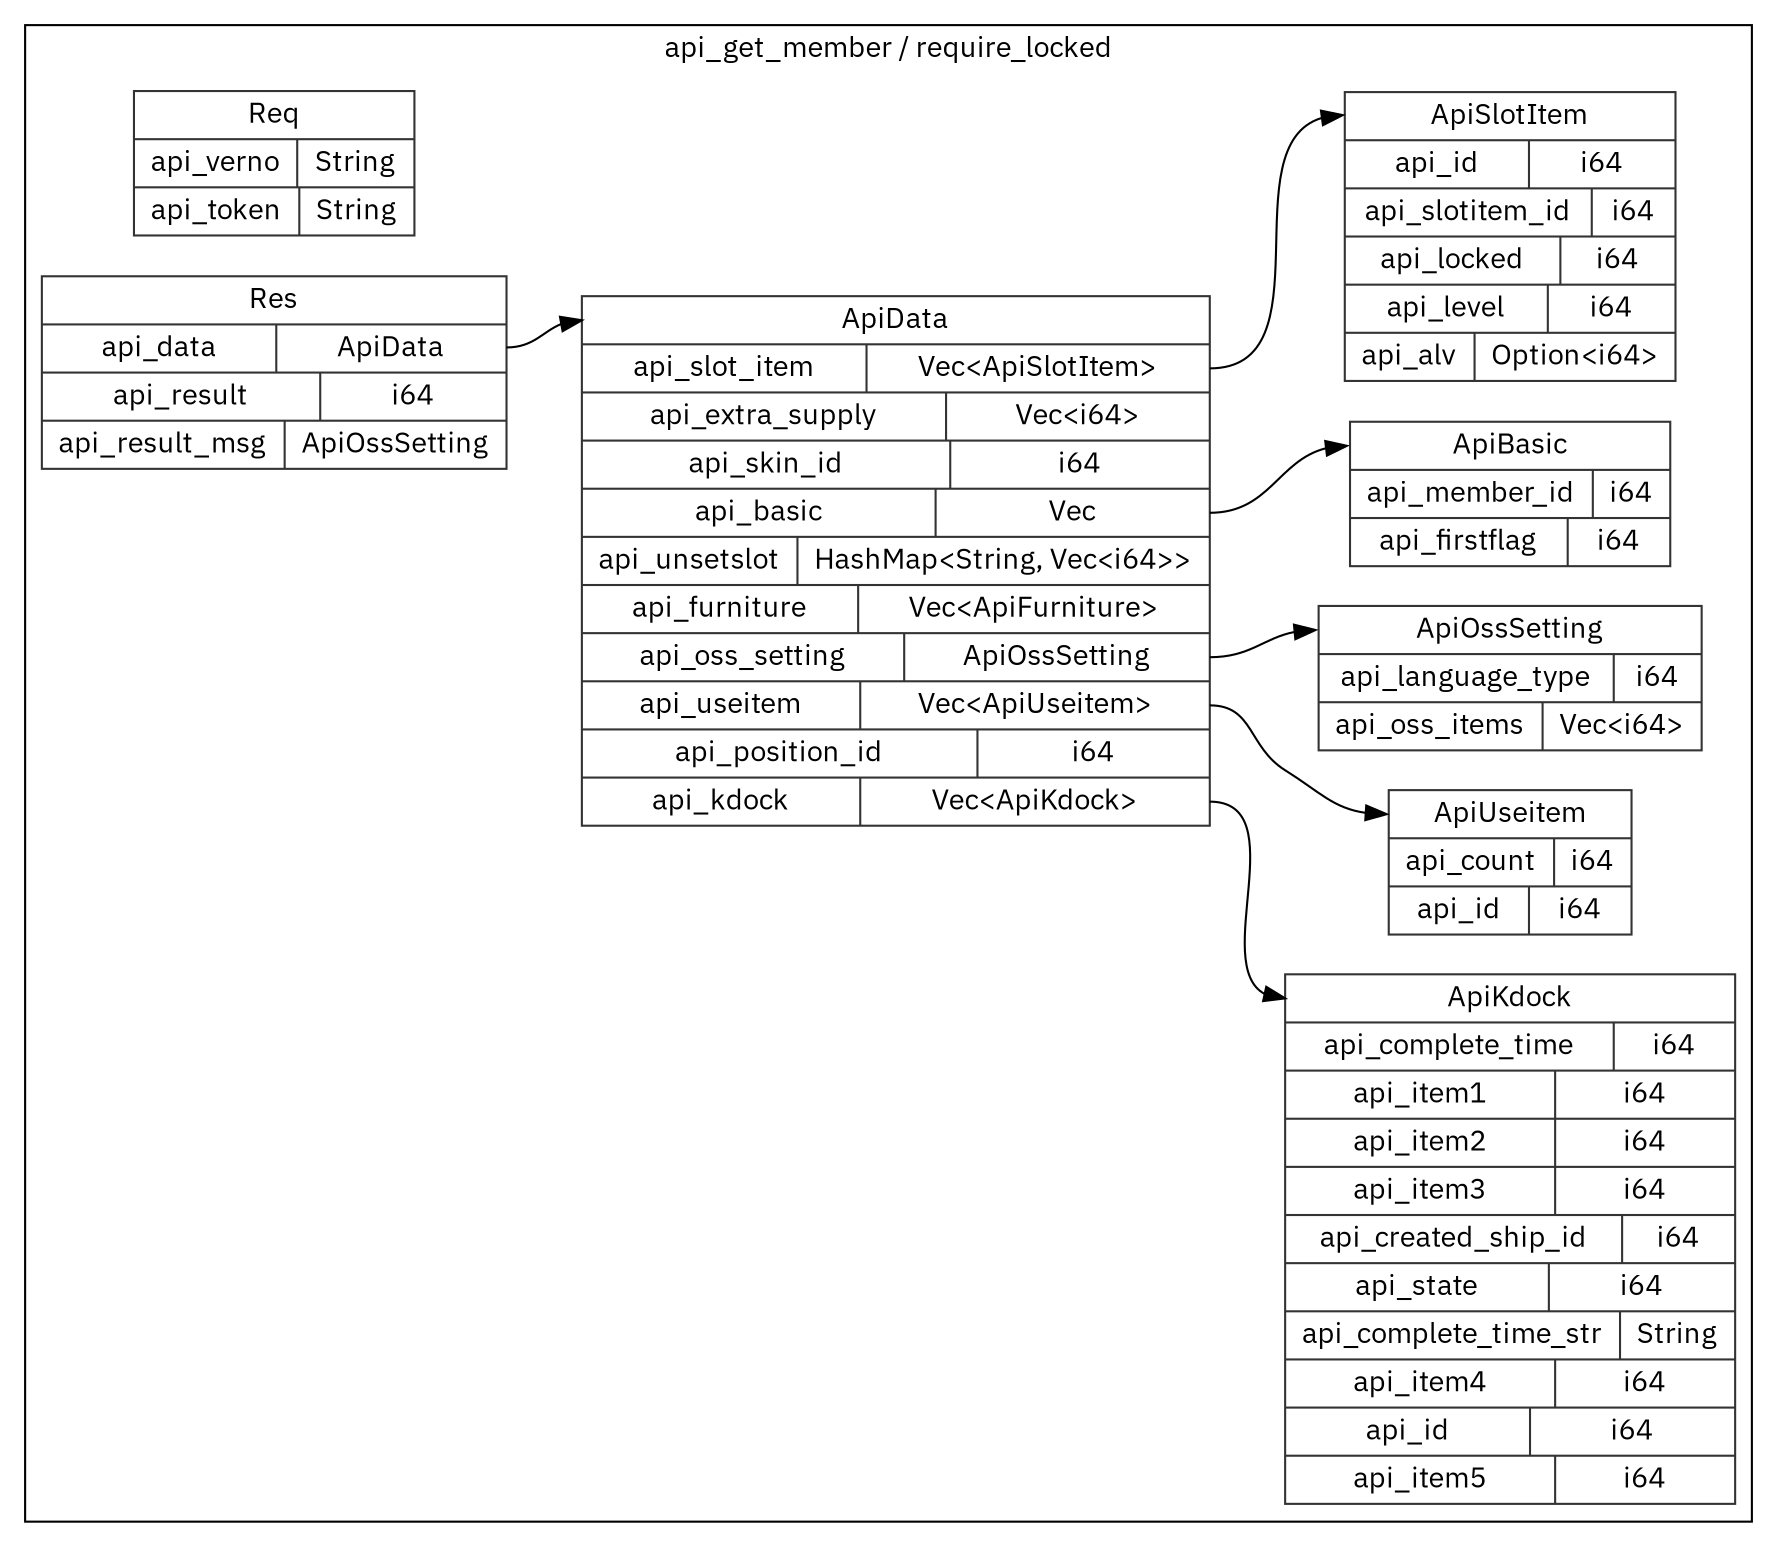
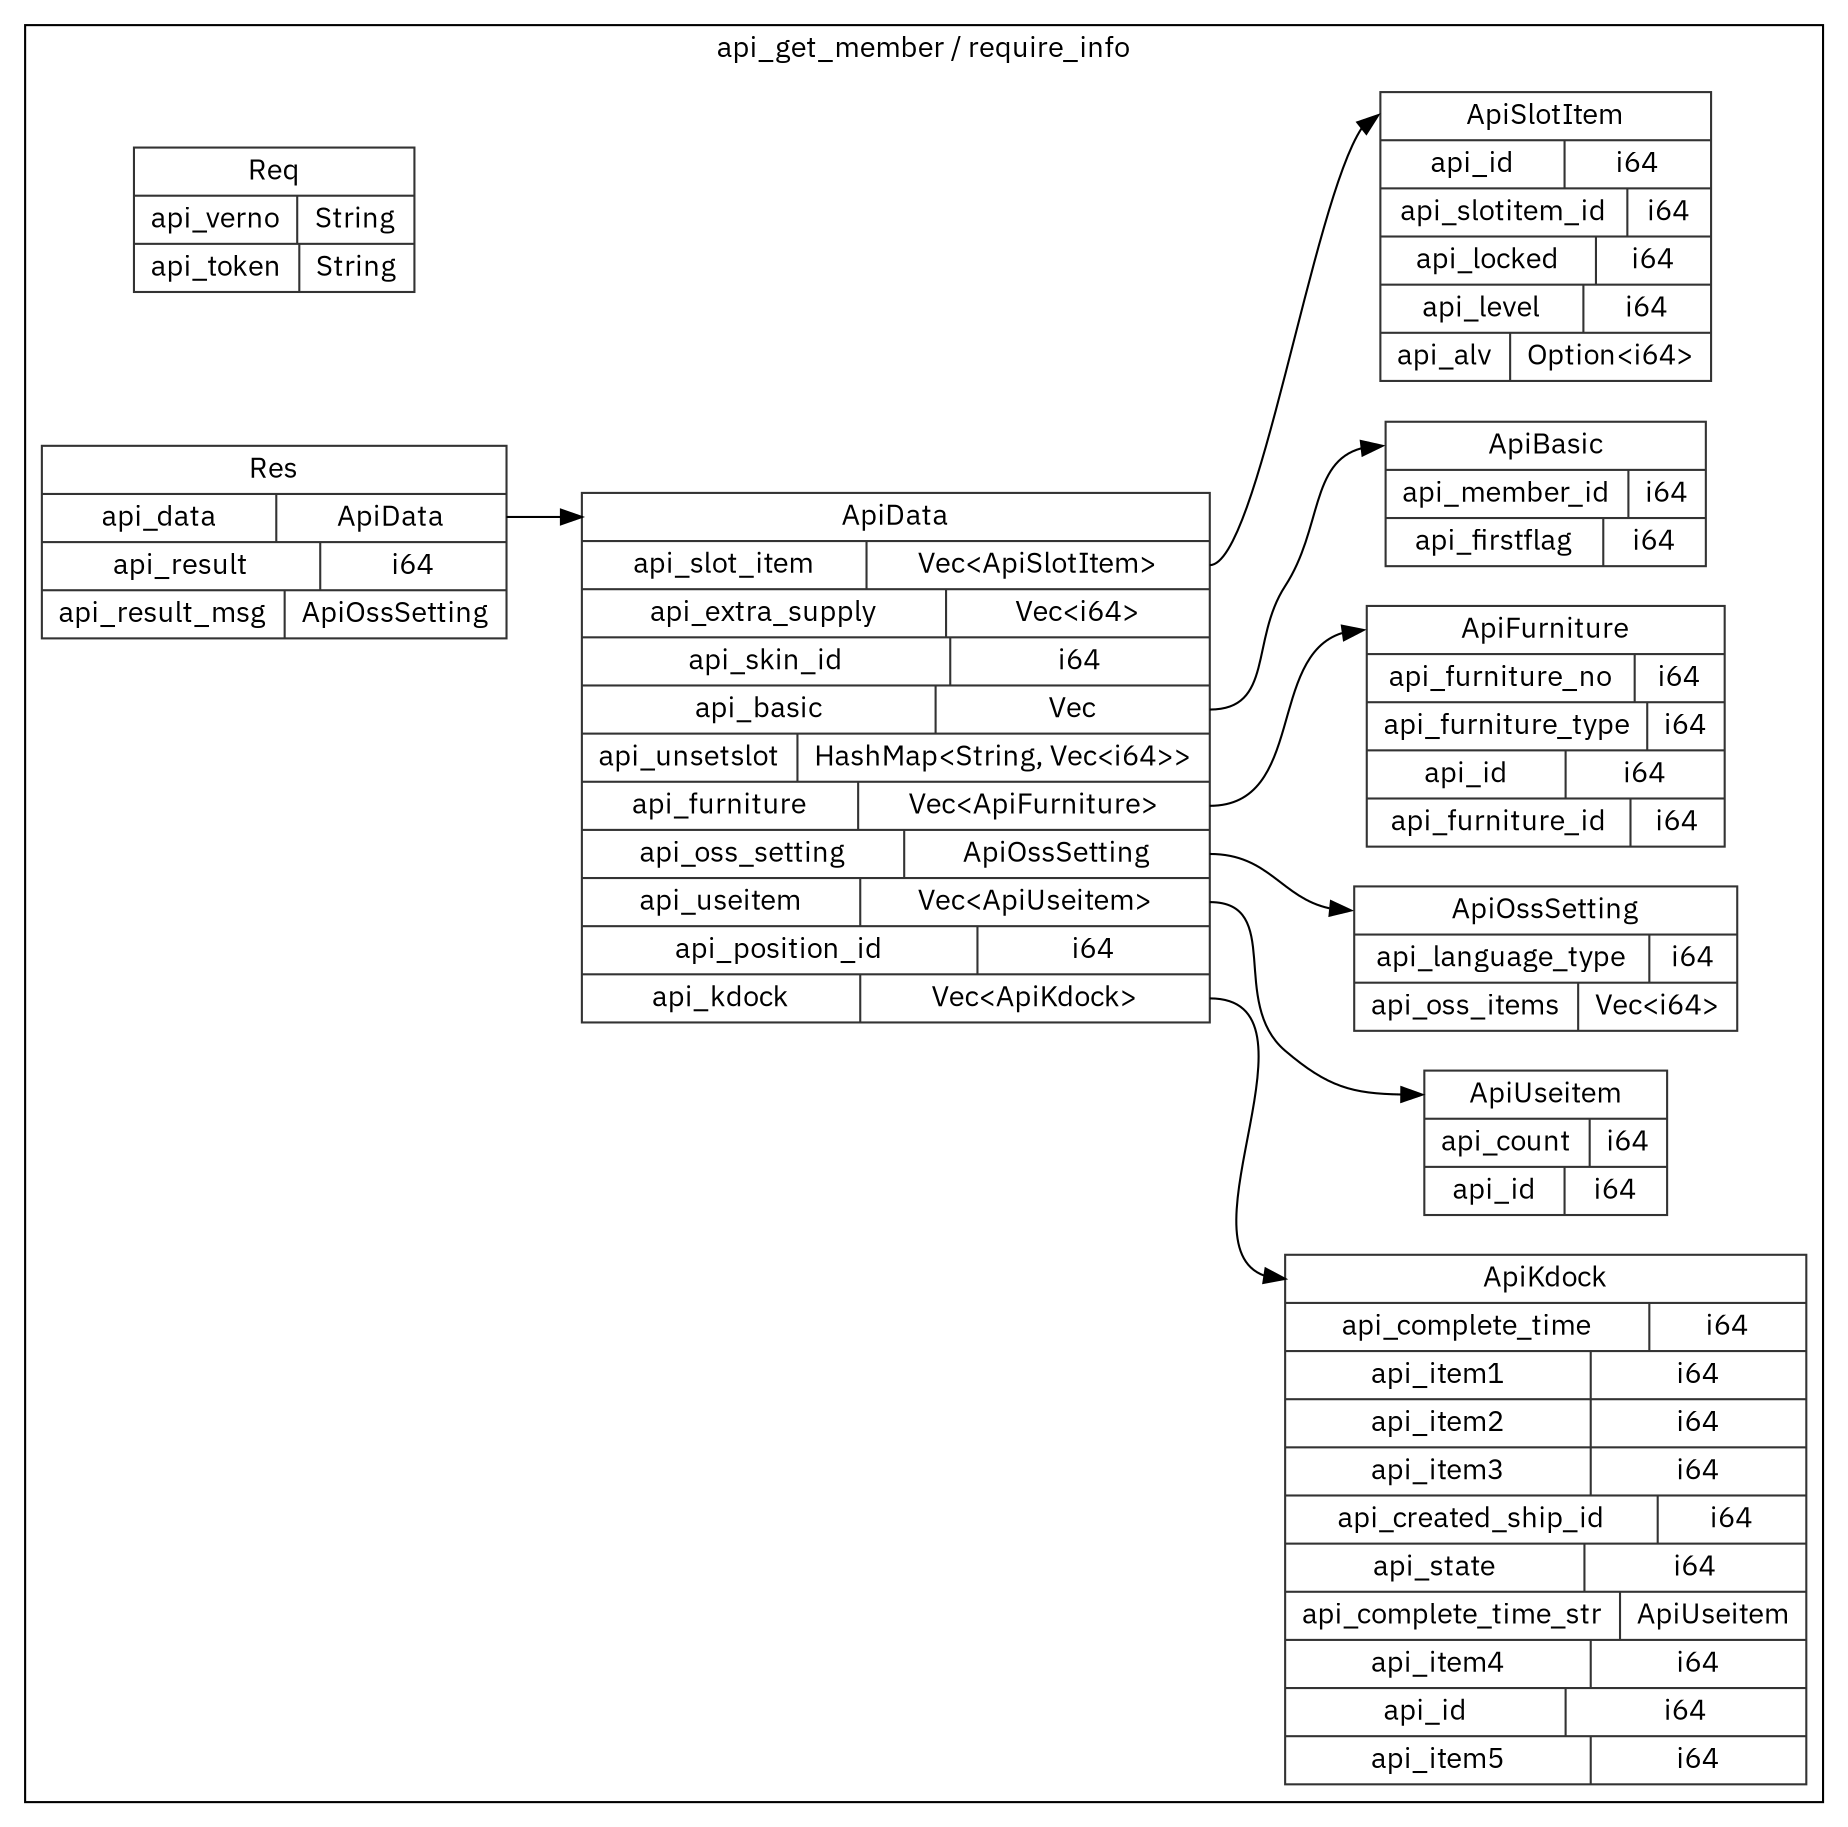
(889, 49) -> (924, 49)
none -> (1546, 726)
(1678, 1334) -> (1713, 1615)
